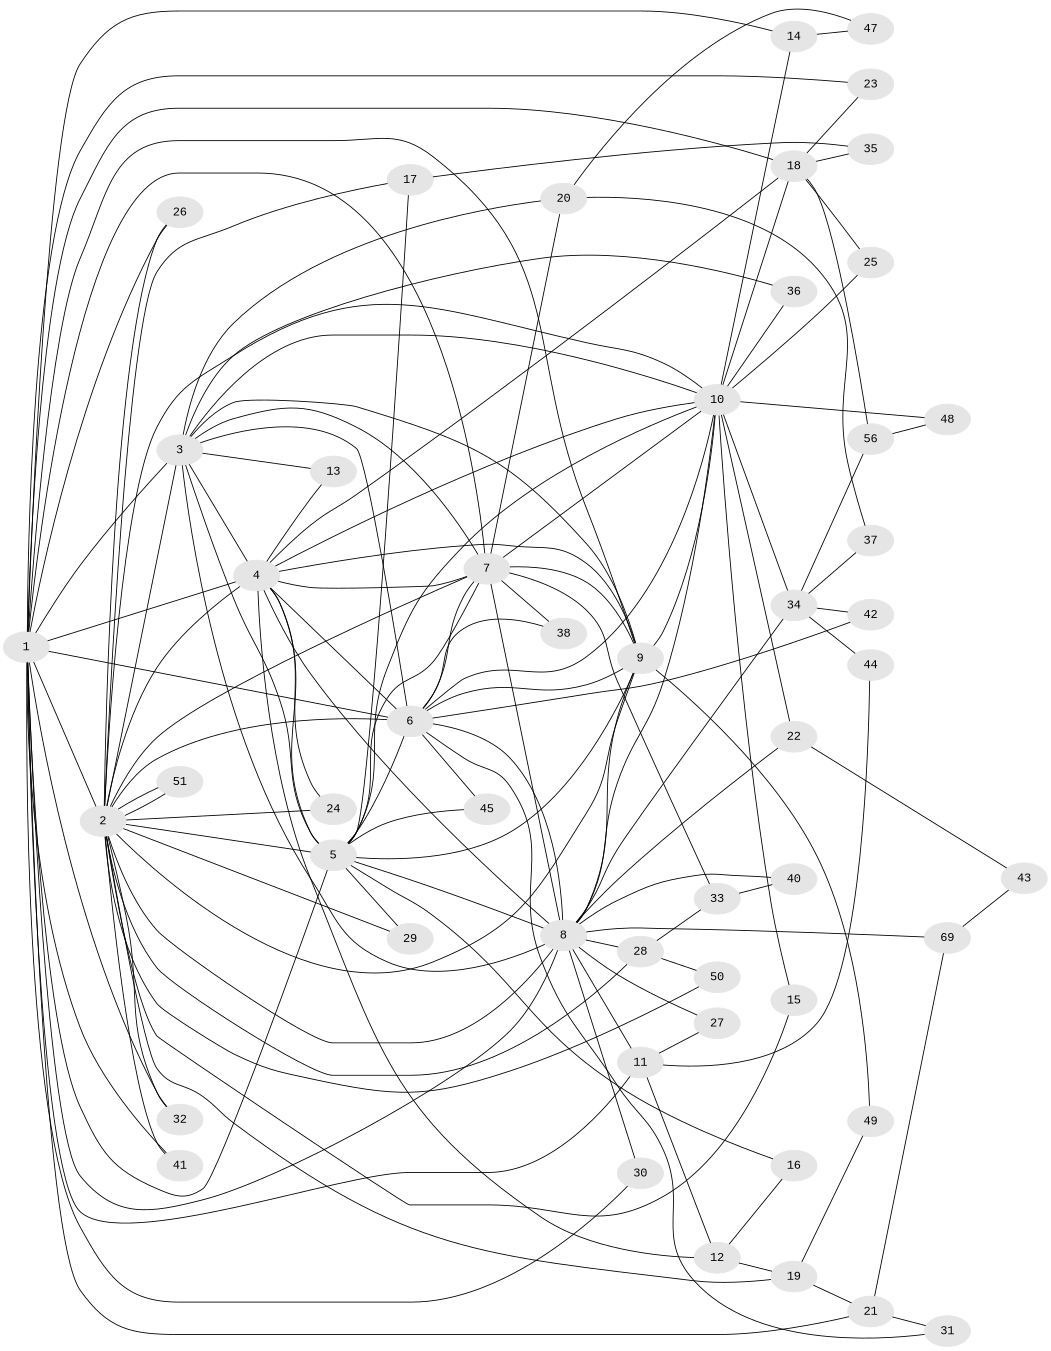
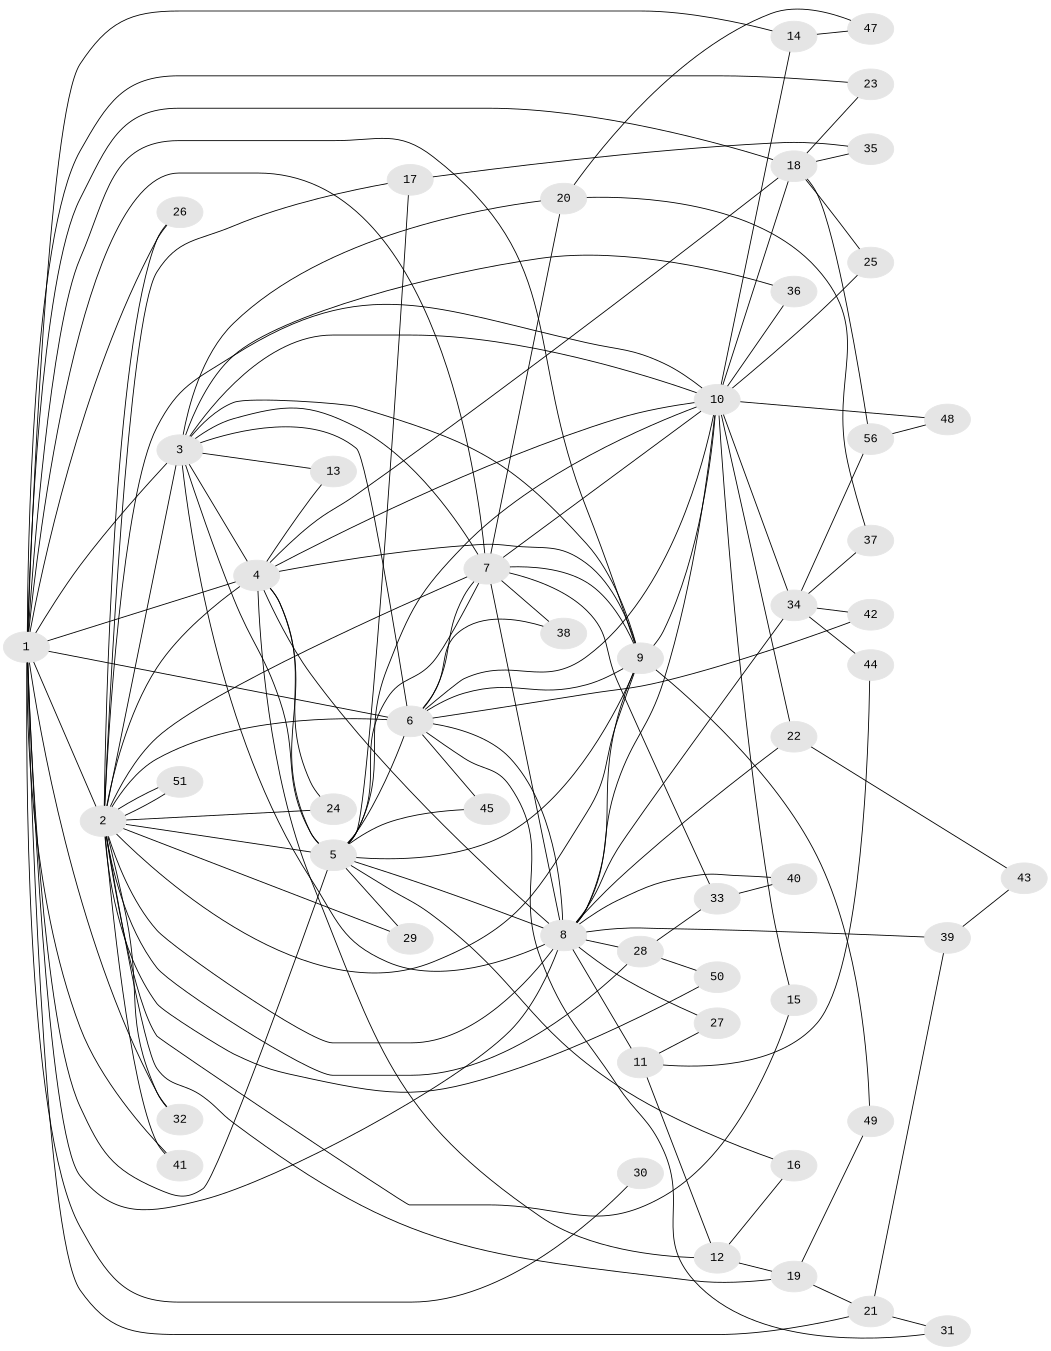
(373, 588) -> none
(333, 648) -> none
(947, 938) -> (947, 938)
(600, 1049) -> none
(98, 1219) -> none
